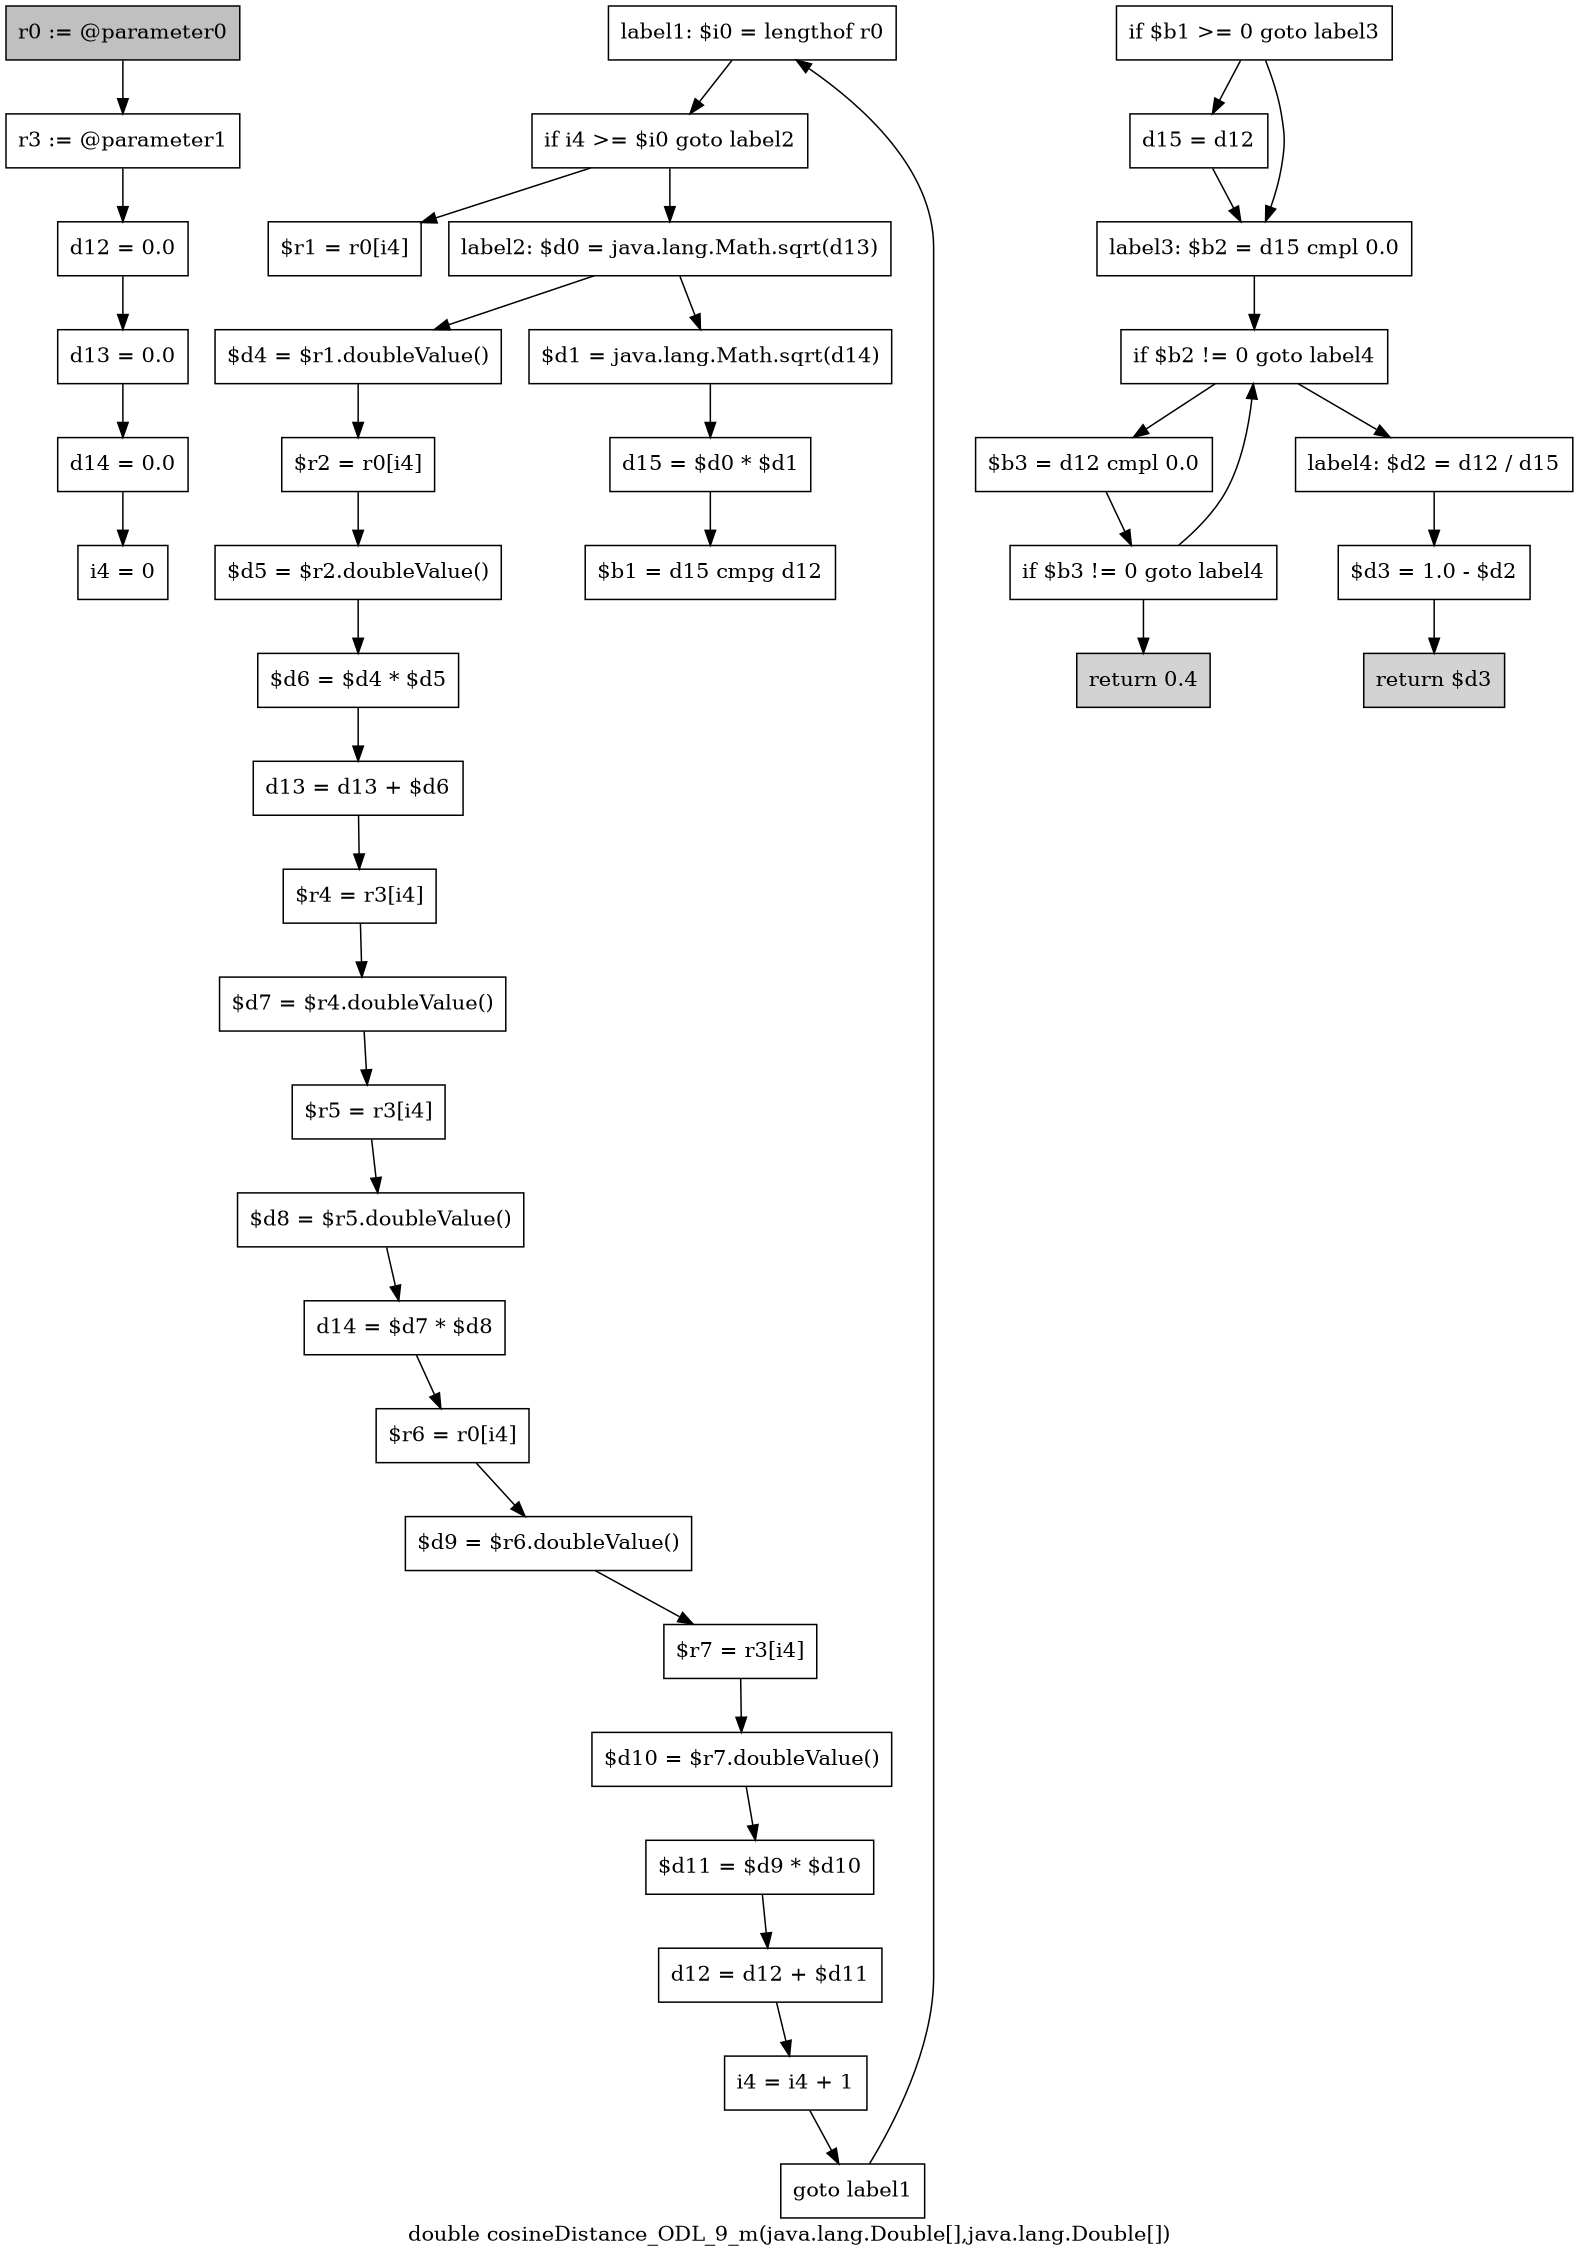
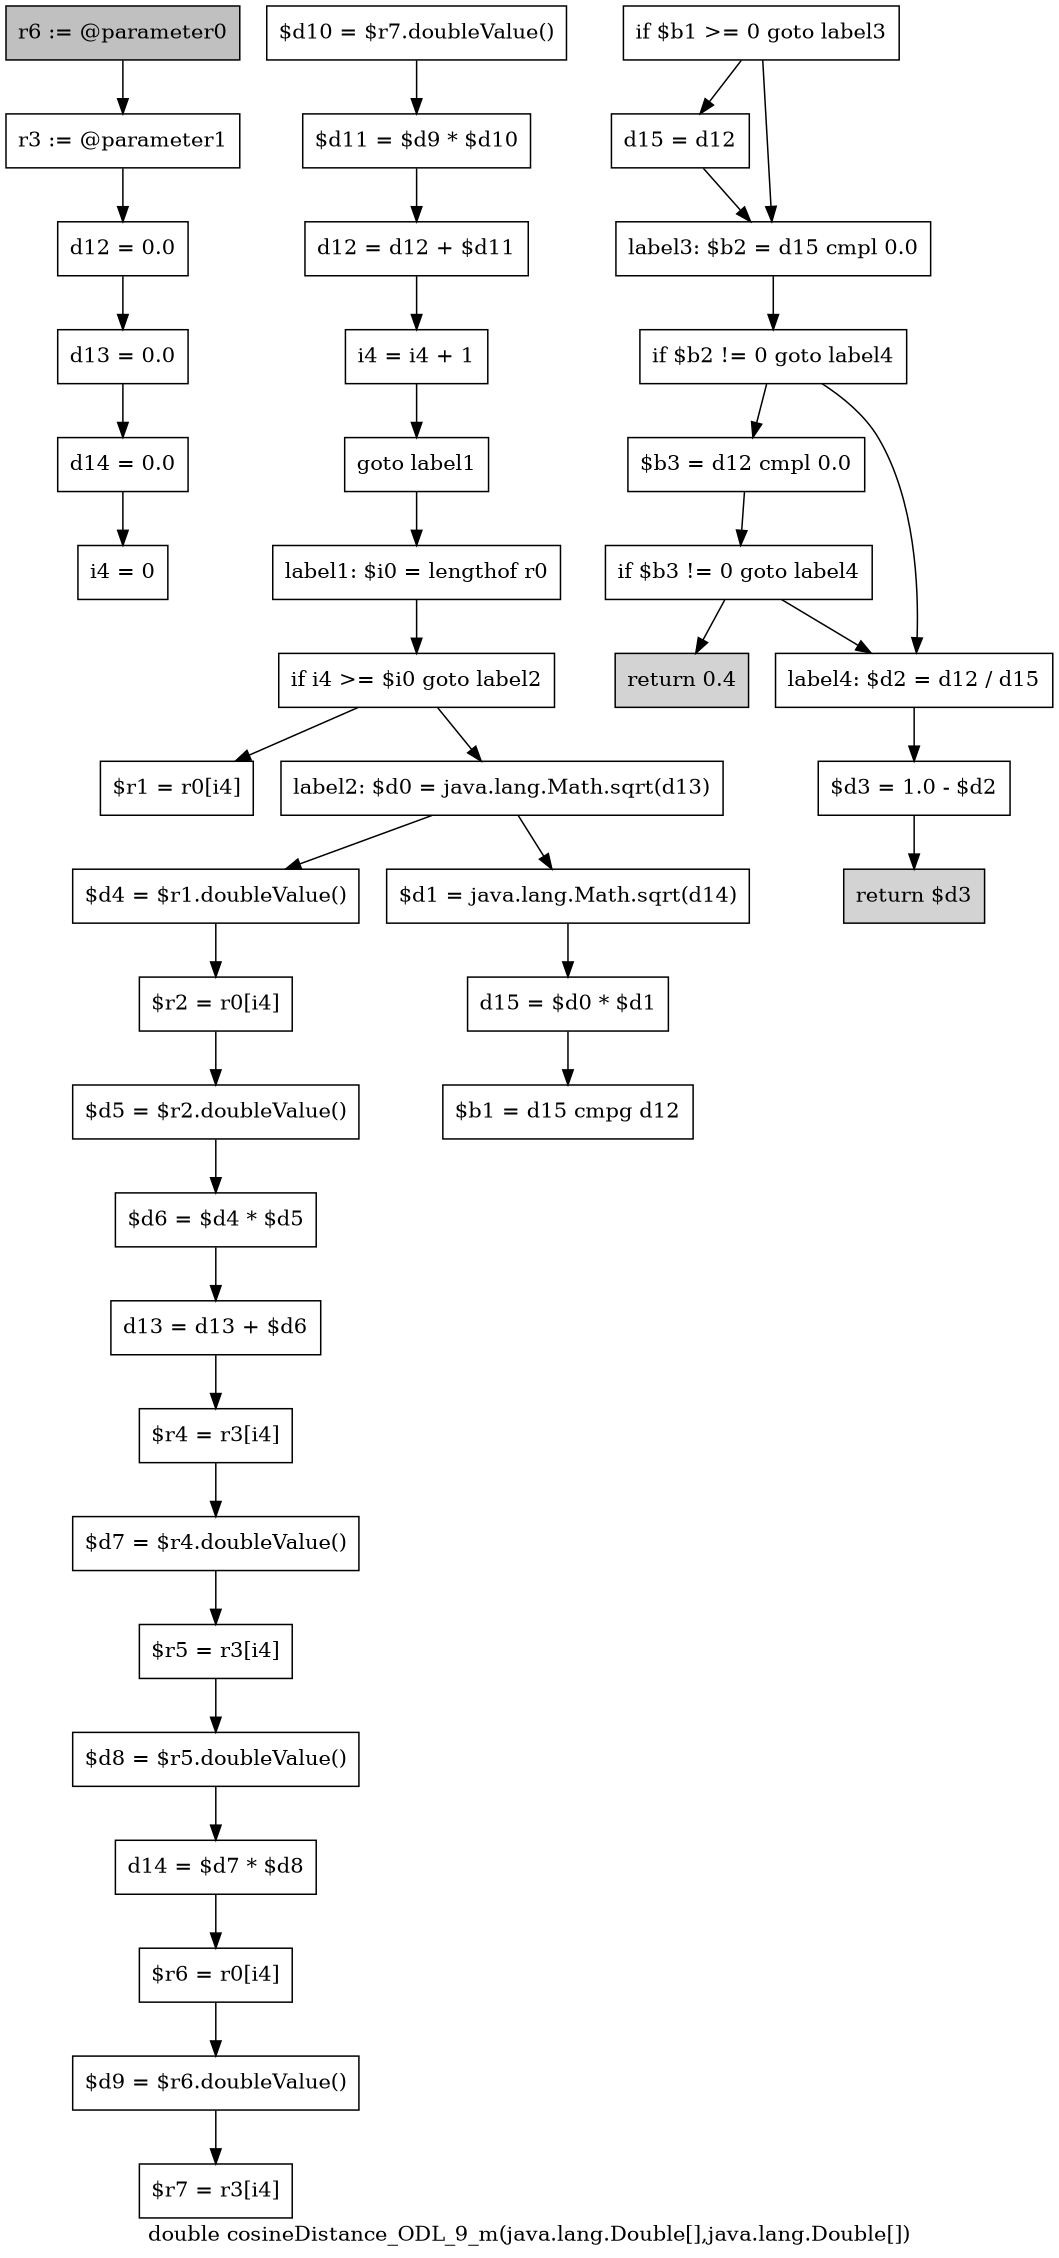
(123, 33) -> (123, 33)
(1231, 480) -> (820, 622)
(741, 1698) -> none
